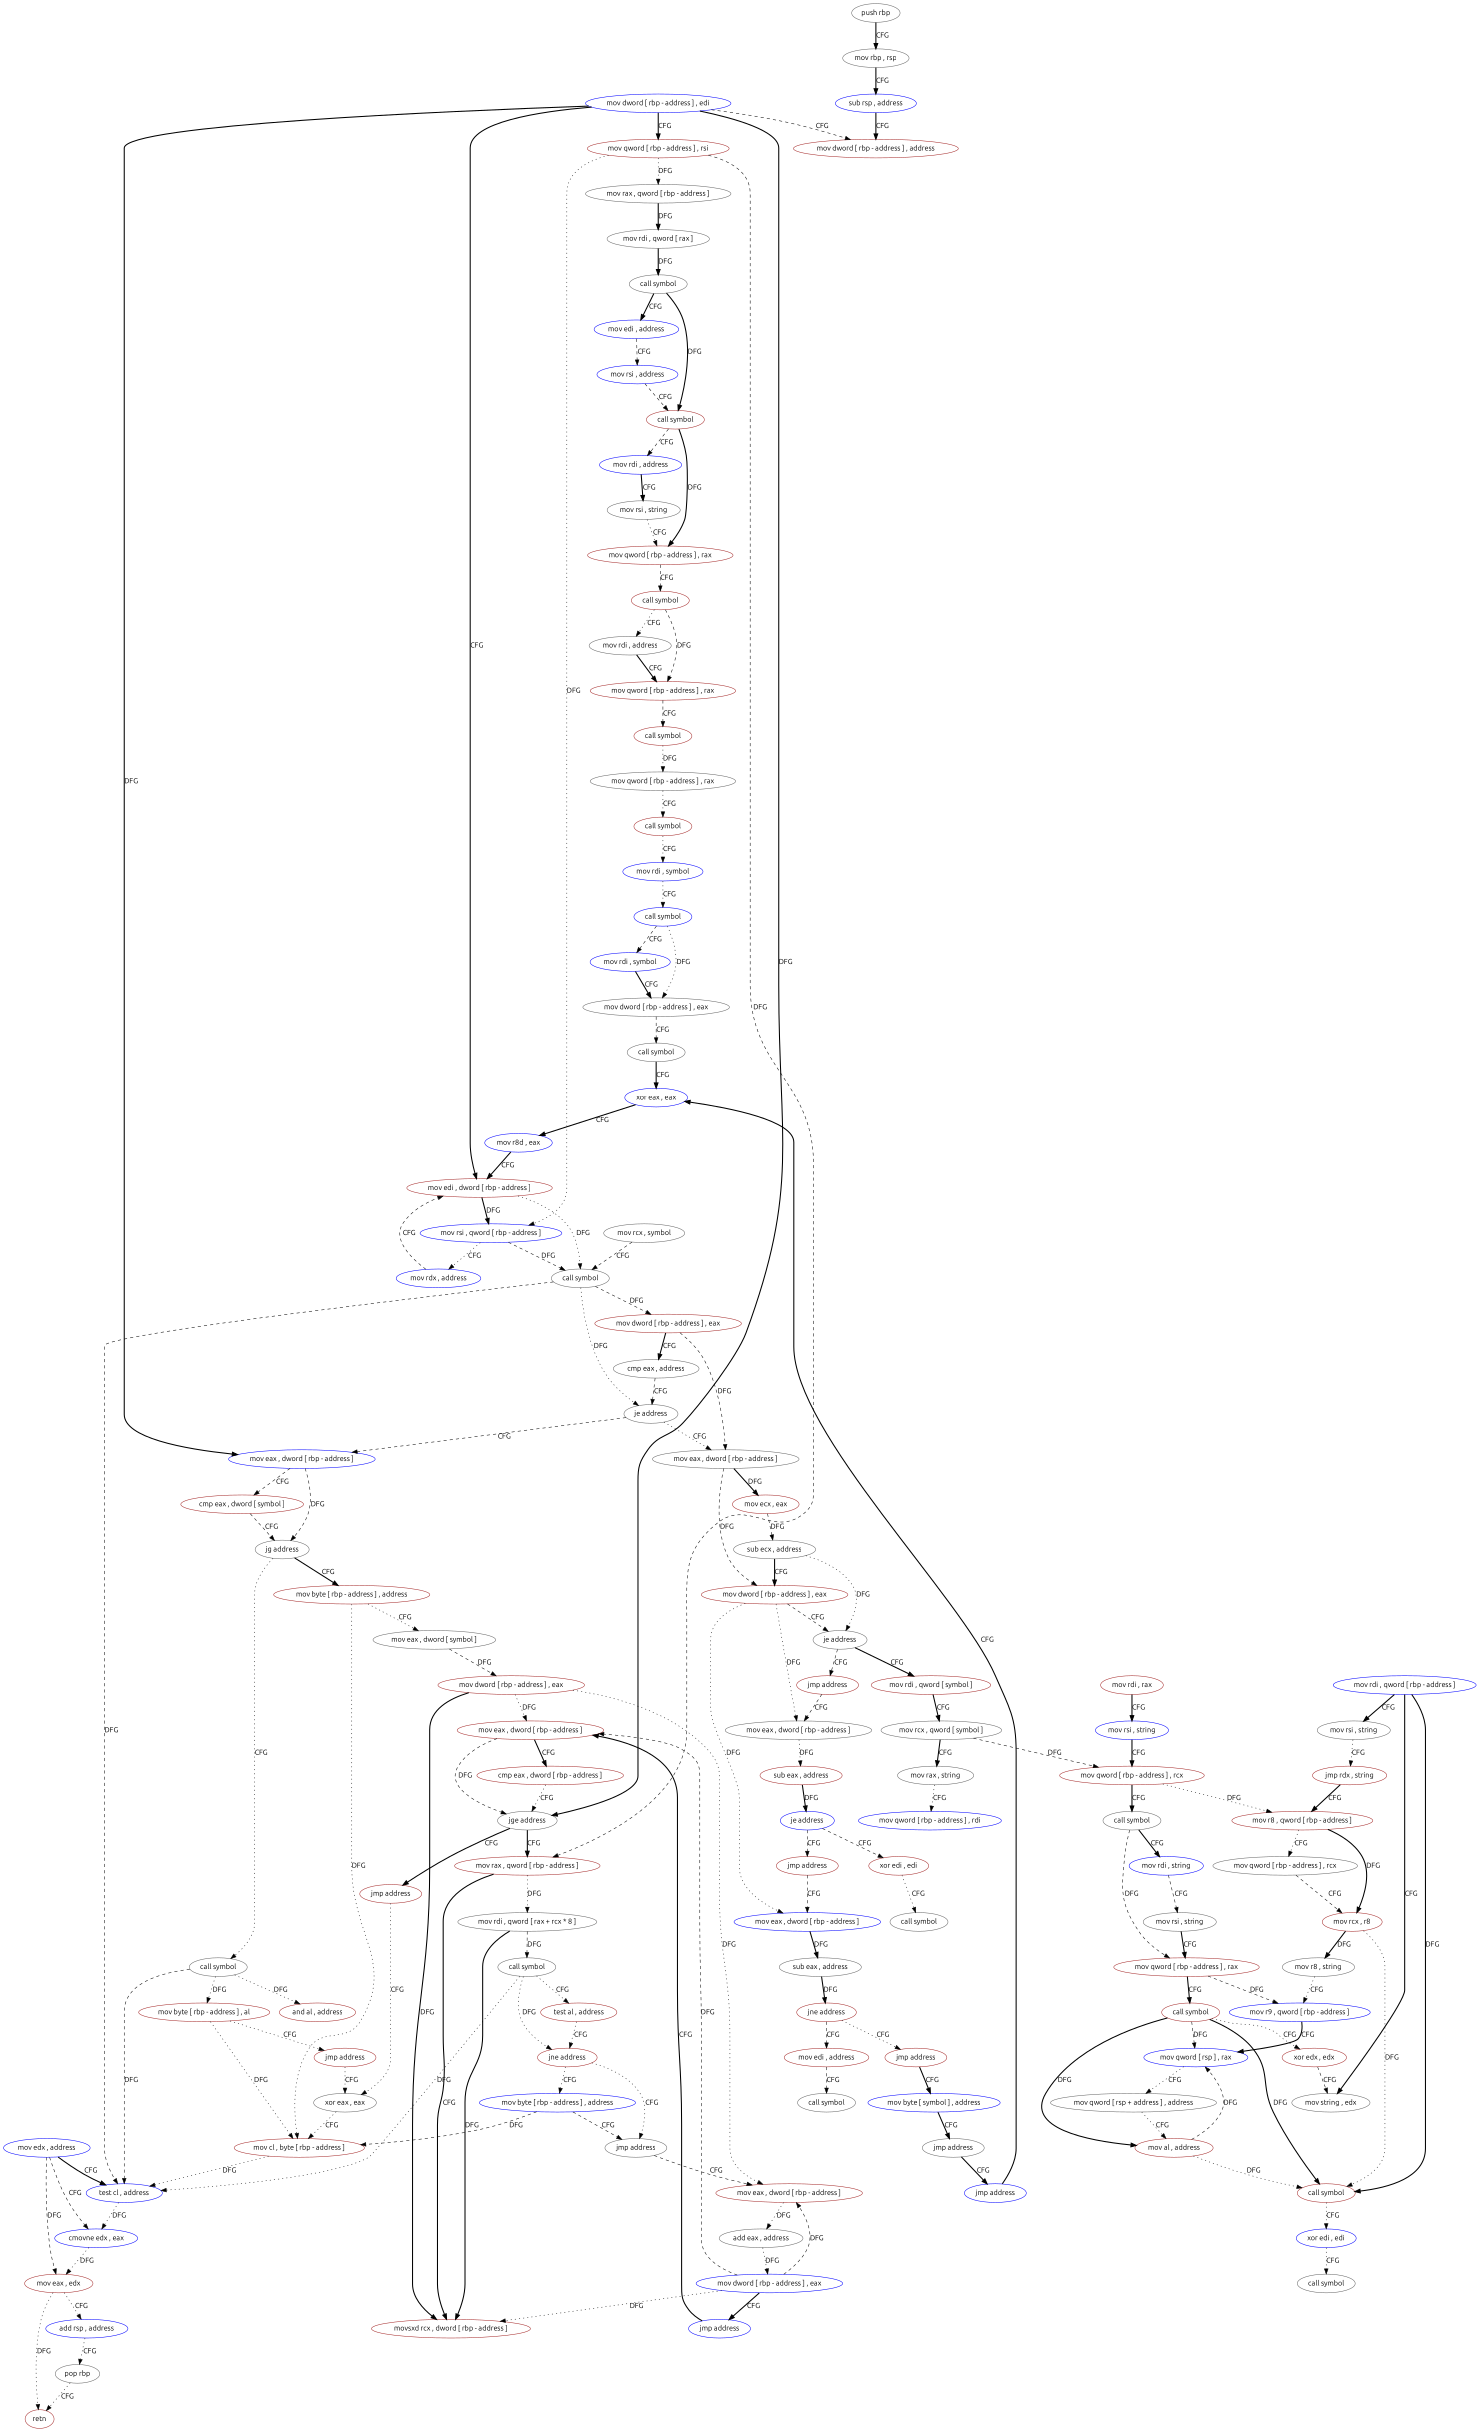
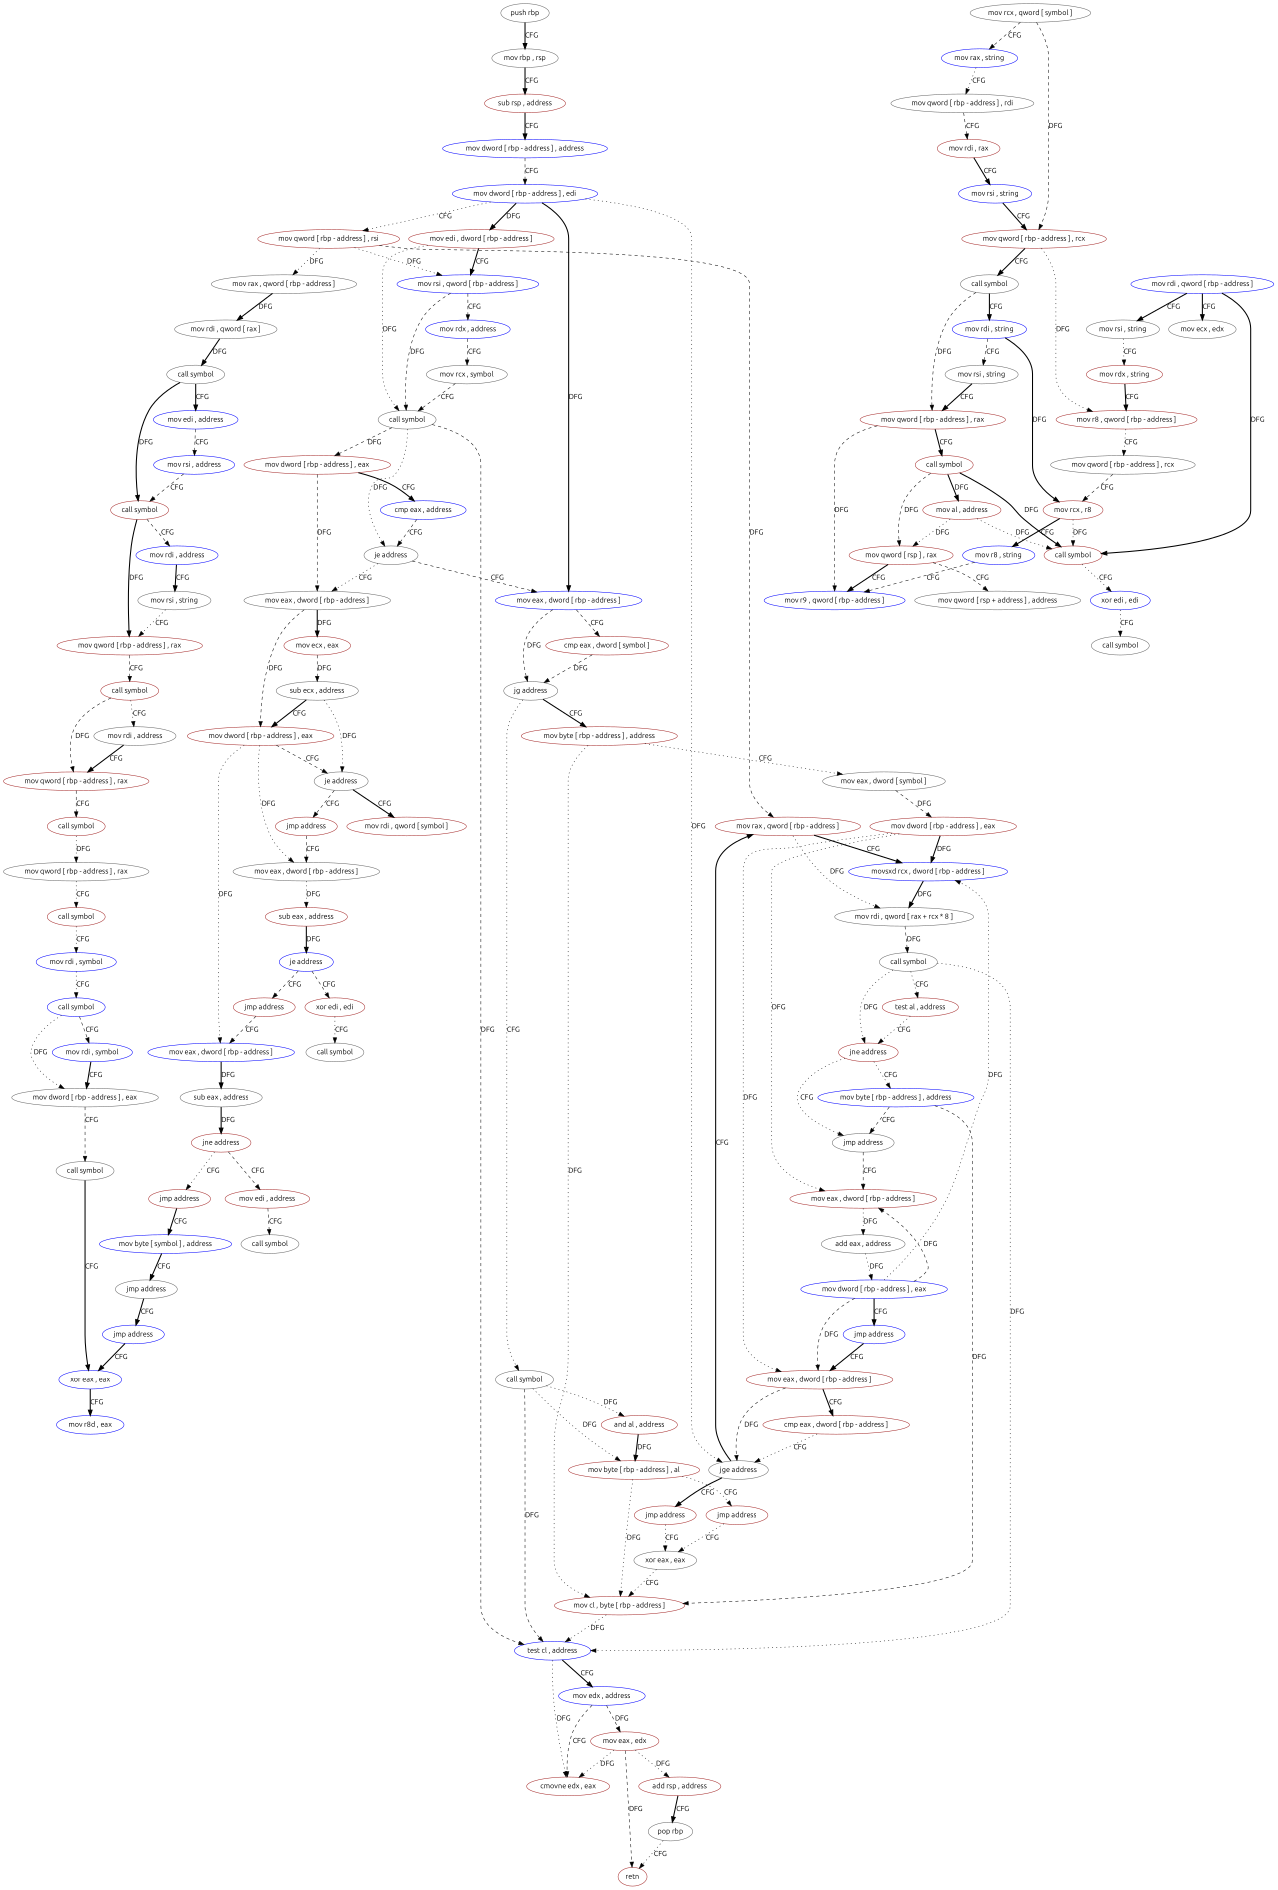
(876, 103) -> (525, 103)
(779, 121) -> (525, 169)
(658, 123) -> (429, 216)
none -> (965, 123)
(876, 149) -> (525, 149)
(477, 646) -> (513, 216)
(779, 986) -> (692, 795)
(501, 1163) -> none
(493, 1211) -> (482, 262)
(400, 1229) -> (467, 349)
(467, 1254) -> (468, 304)
(656, 1369) -> (423, 510)
none -> (637, 1445)
(272, 1527) -> (581, 668)
(936, 1705) -> none
(939, 1750) -> (1007, 34)
(936, 1775) -> (980, 58)
(1350, 1775) -> (1124, 375)
(930, 1821) -> (962, 103)
(1364, 1860) -> (1032, 417)
(1344, 1945) -> (1047, 533)
(1318, 1967) -> (999, 555)
(1310, 1987) -> (922, 576)
(1280, 2045) -> (870, 576)
(1196, 2058) -> (901, 555)
(1314, 2058) -> none
(1167, 2079) -> (960, 572)
(1331, 2103) -> (1202, 329)
(1222, 2110) -> (934, 531)
(465, 2116) -> (917, 892)
(1152, 2123) -> none
(79, 2171) -> (575, 1672)
(96, 2238) -> (568, 1786)
(79, 2259) -> (599, 1762)
(81, 2306) -> (663, 1764)
(87, 2329) -> (680, 1786)
(451, 2329) -> (928, 872)
(37, 2347) -> (629, 1806)
(83, 2349) -> (676, 1806)
